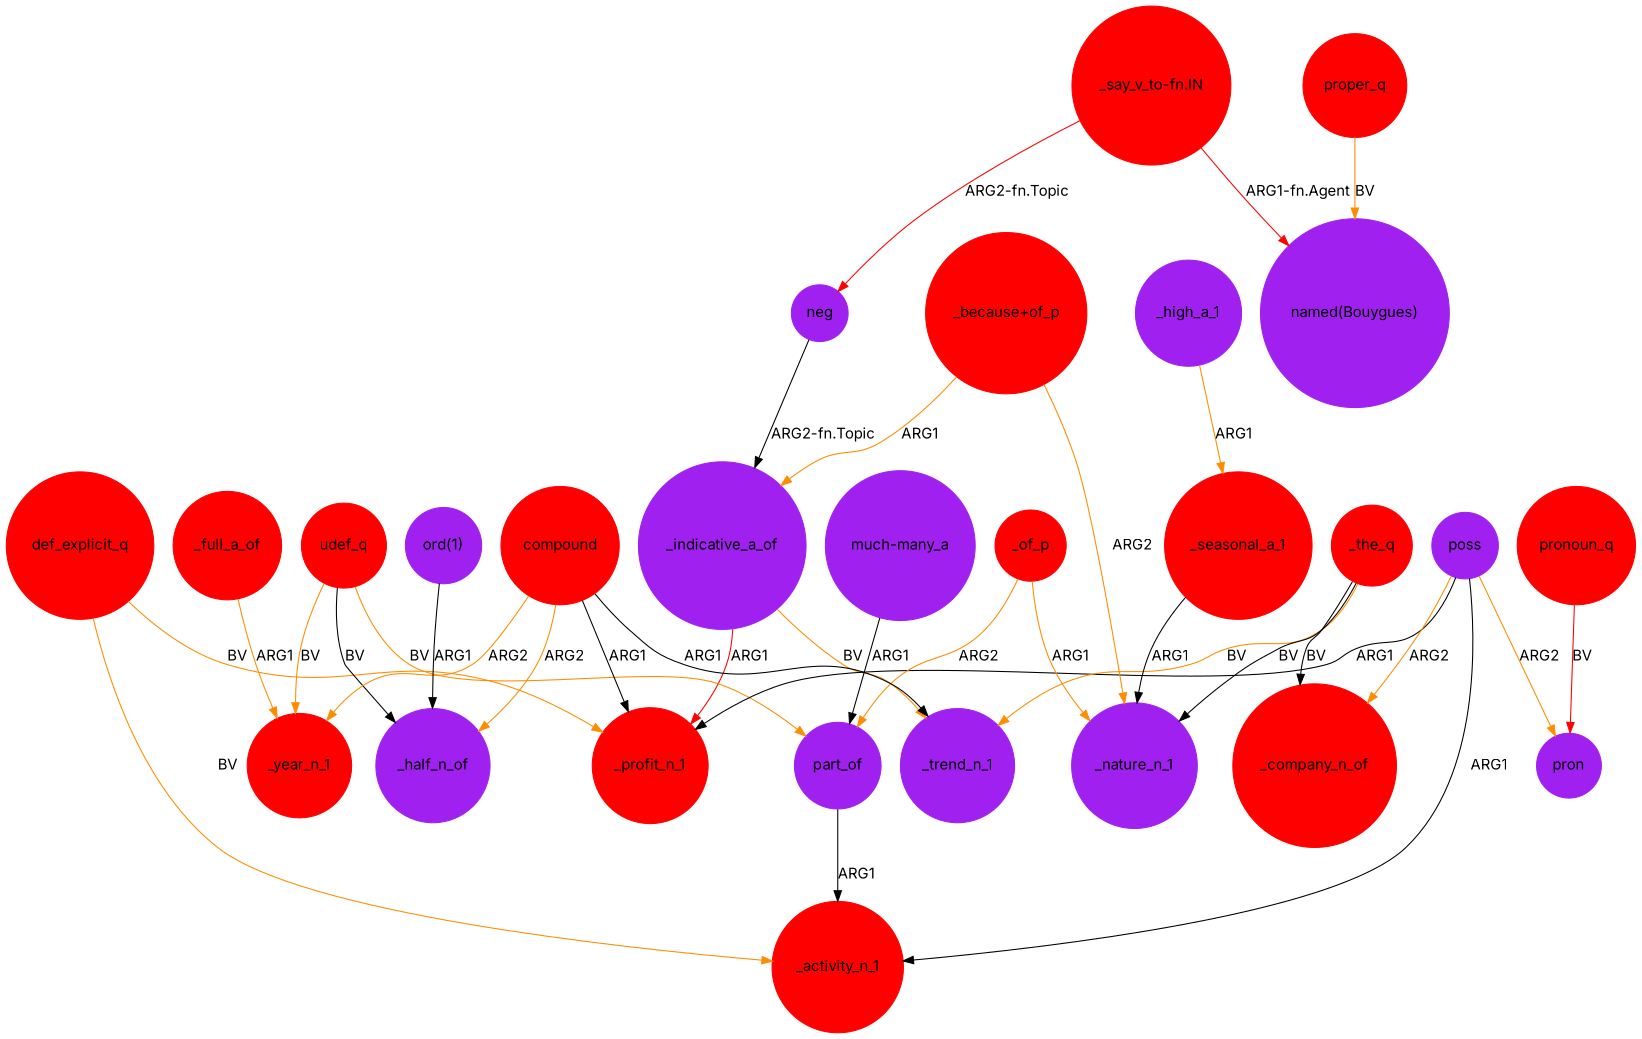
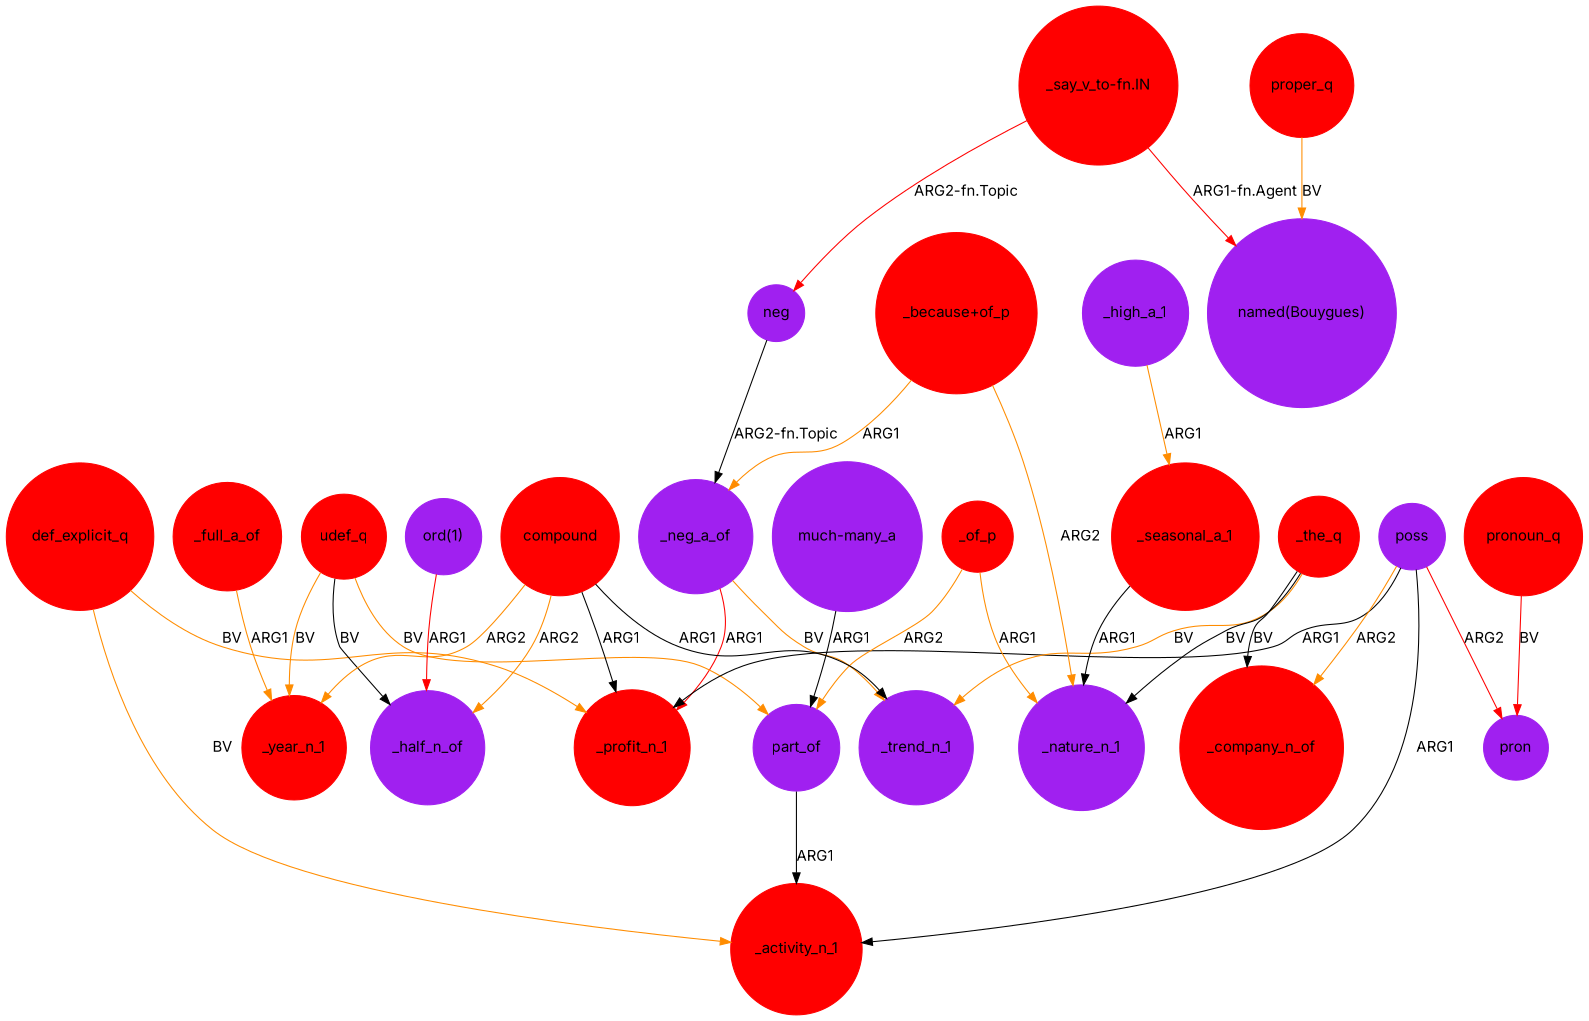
(722, 546) -> (696, 537)
(434, 640) -> (429, 627)
(1515, 651) -> (1462, 638)
